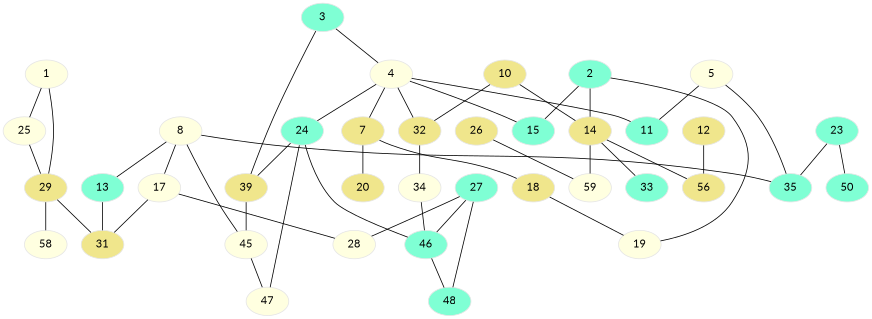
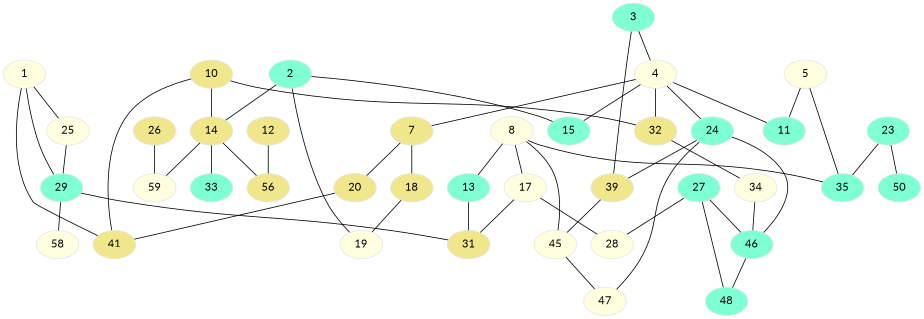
(46, 188) -> (62, 188)
none -> (114, 245)
